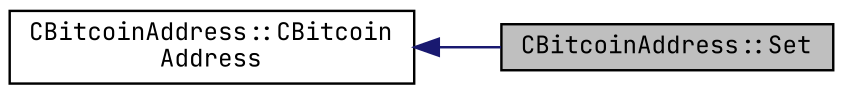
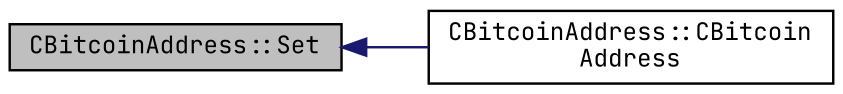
(470, 47) -> (398, 47)
